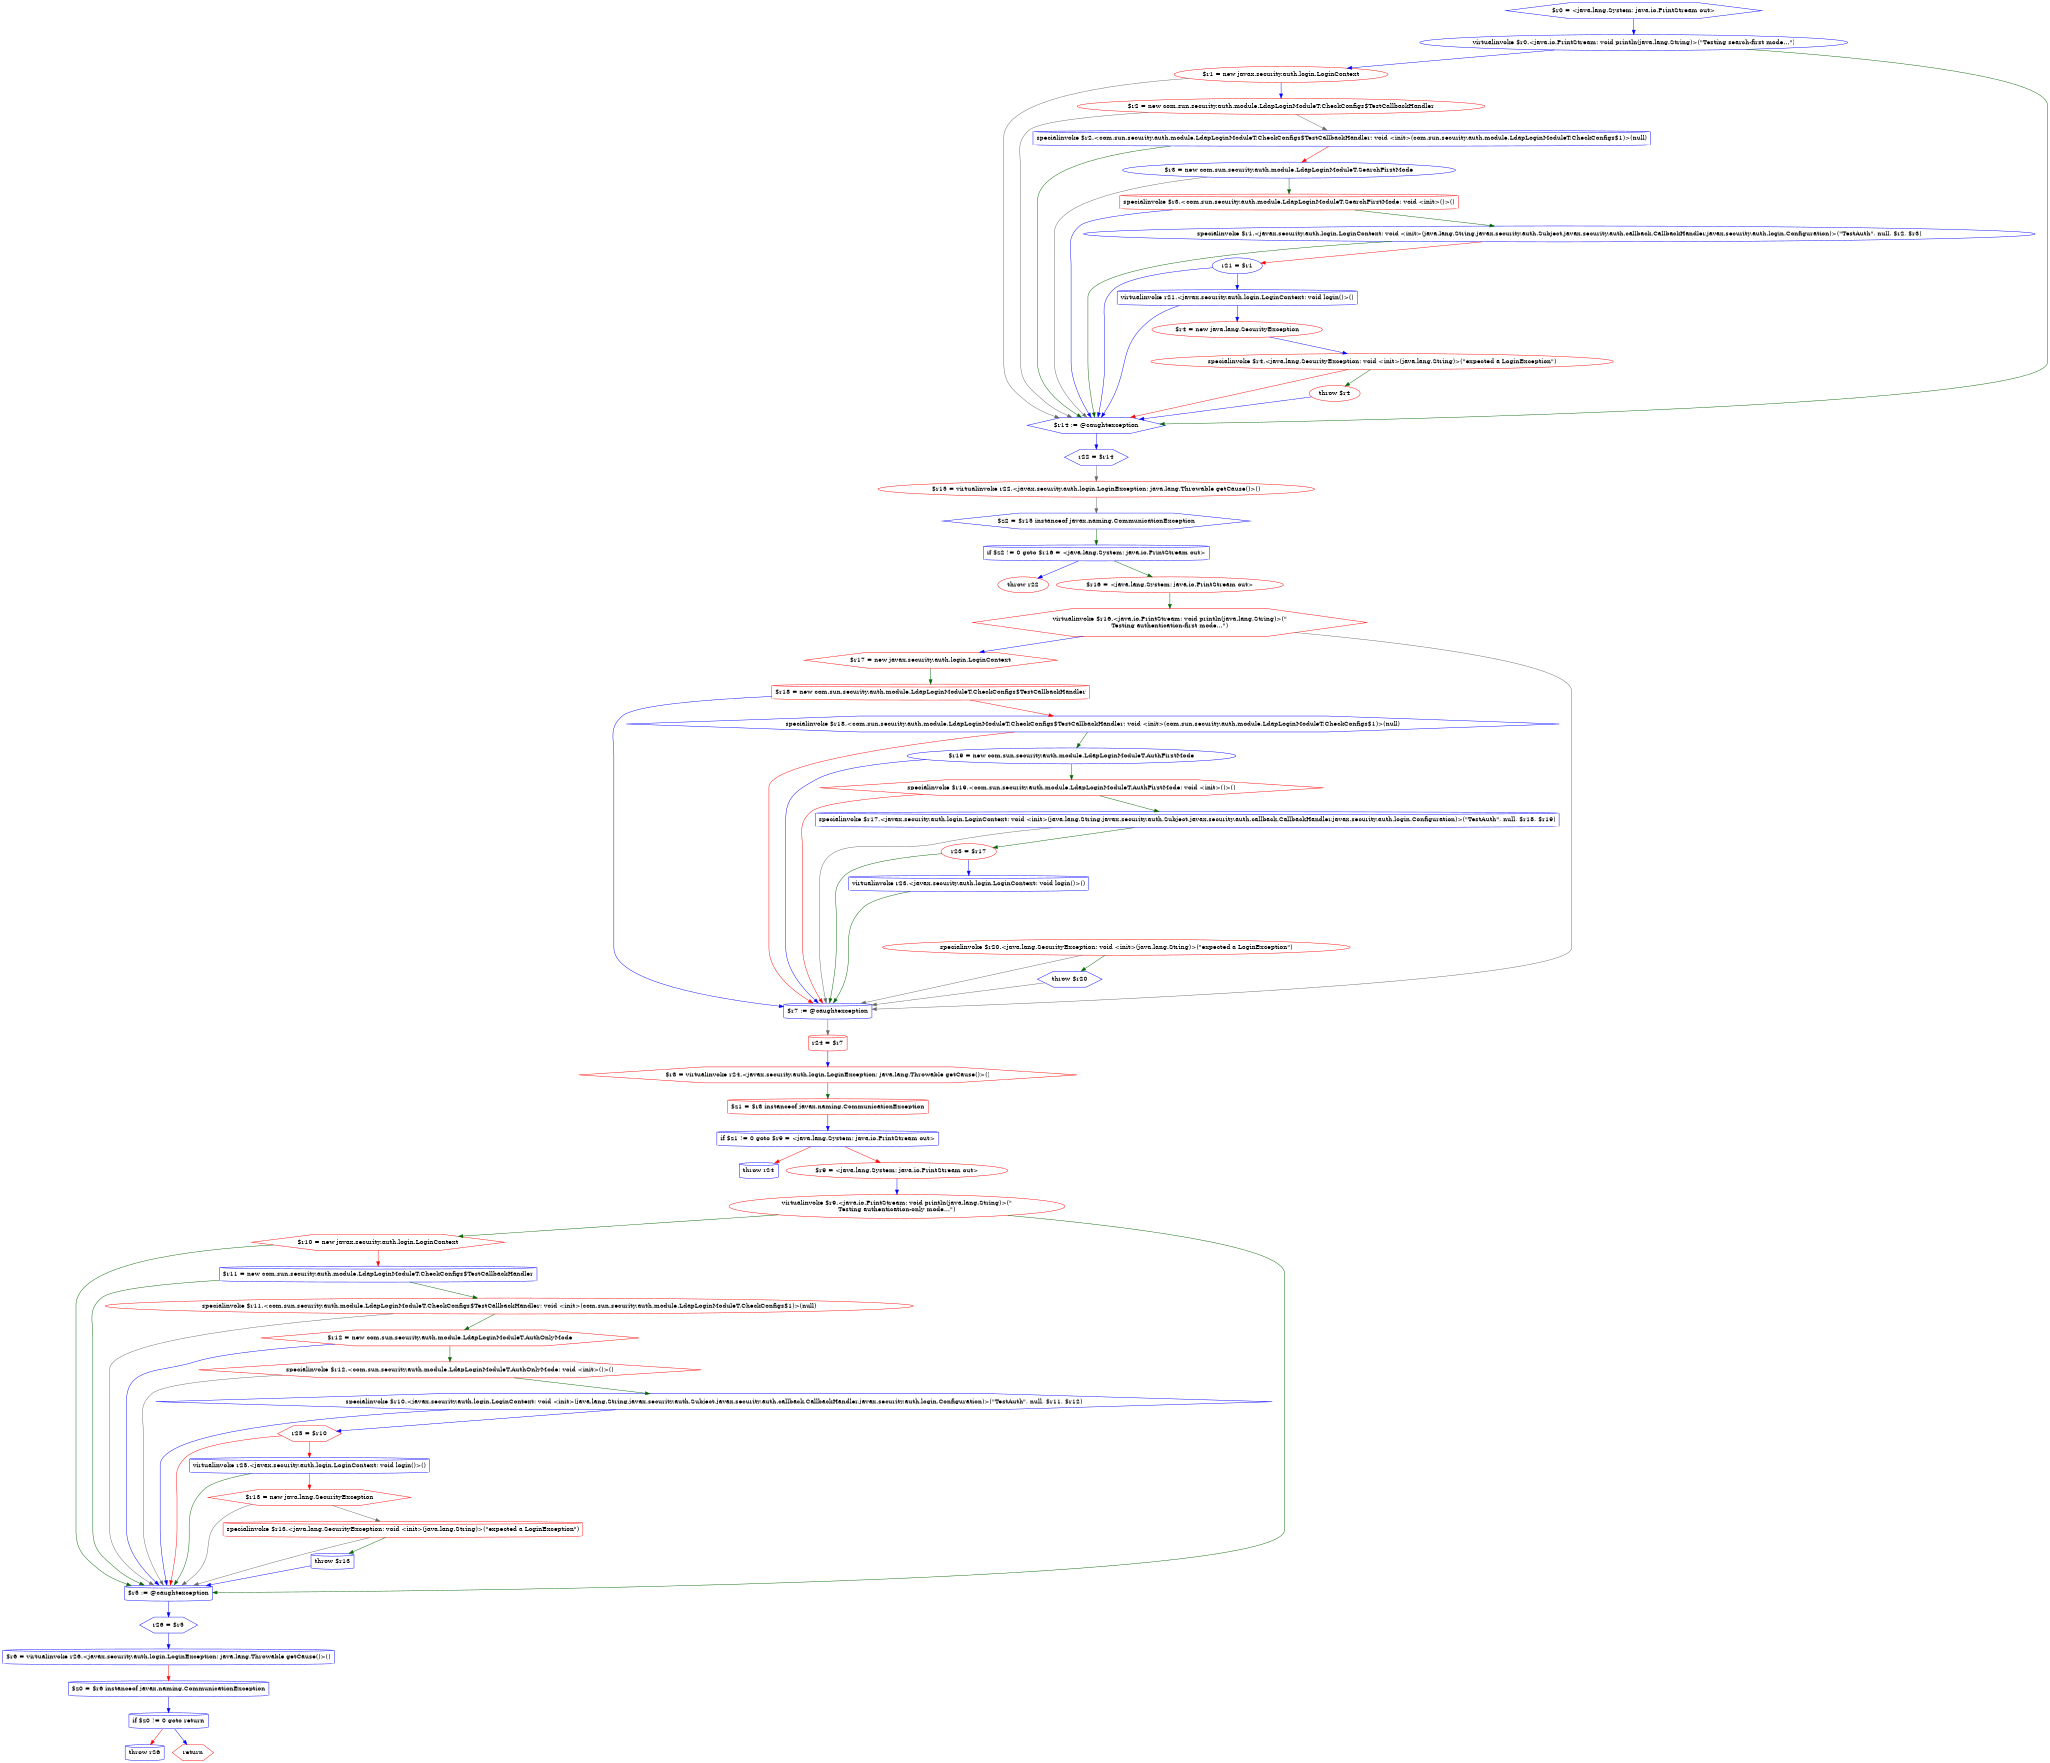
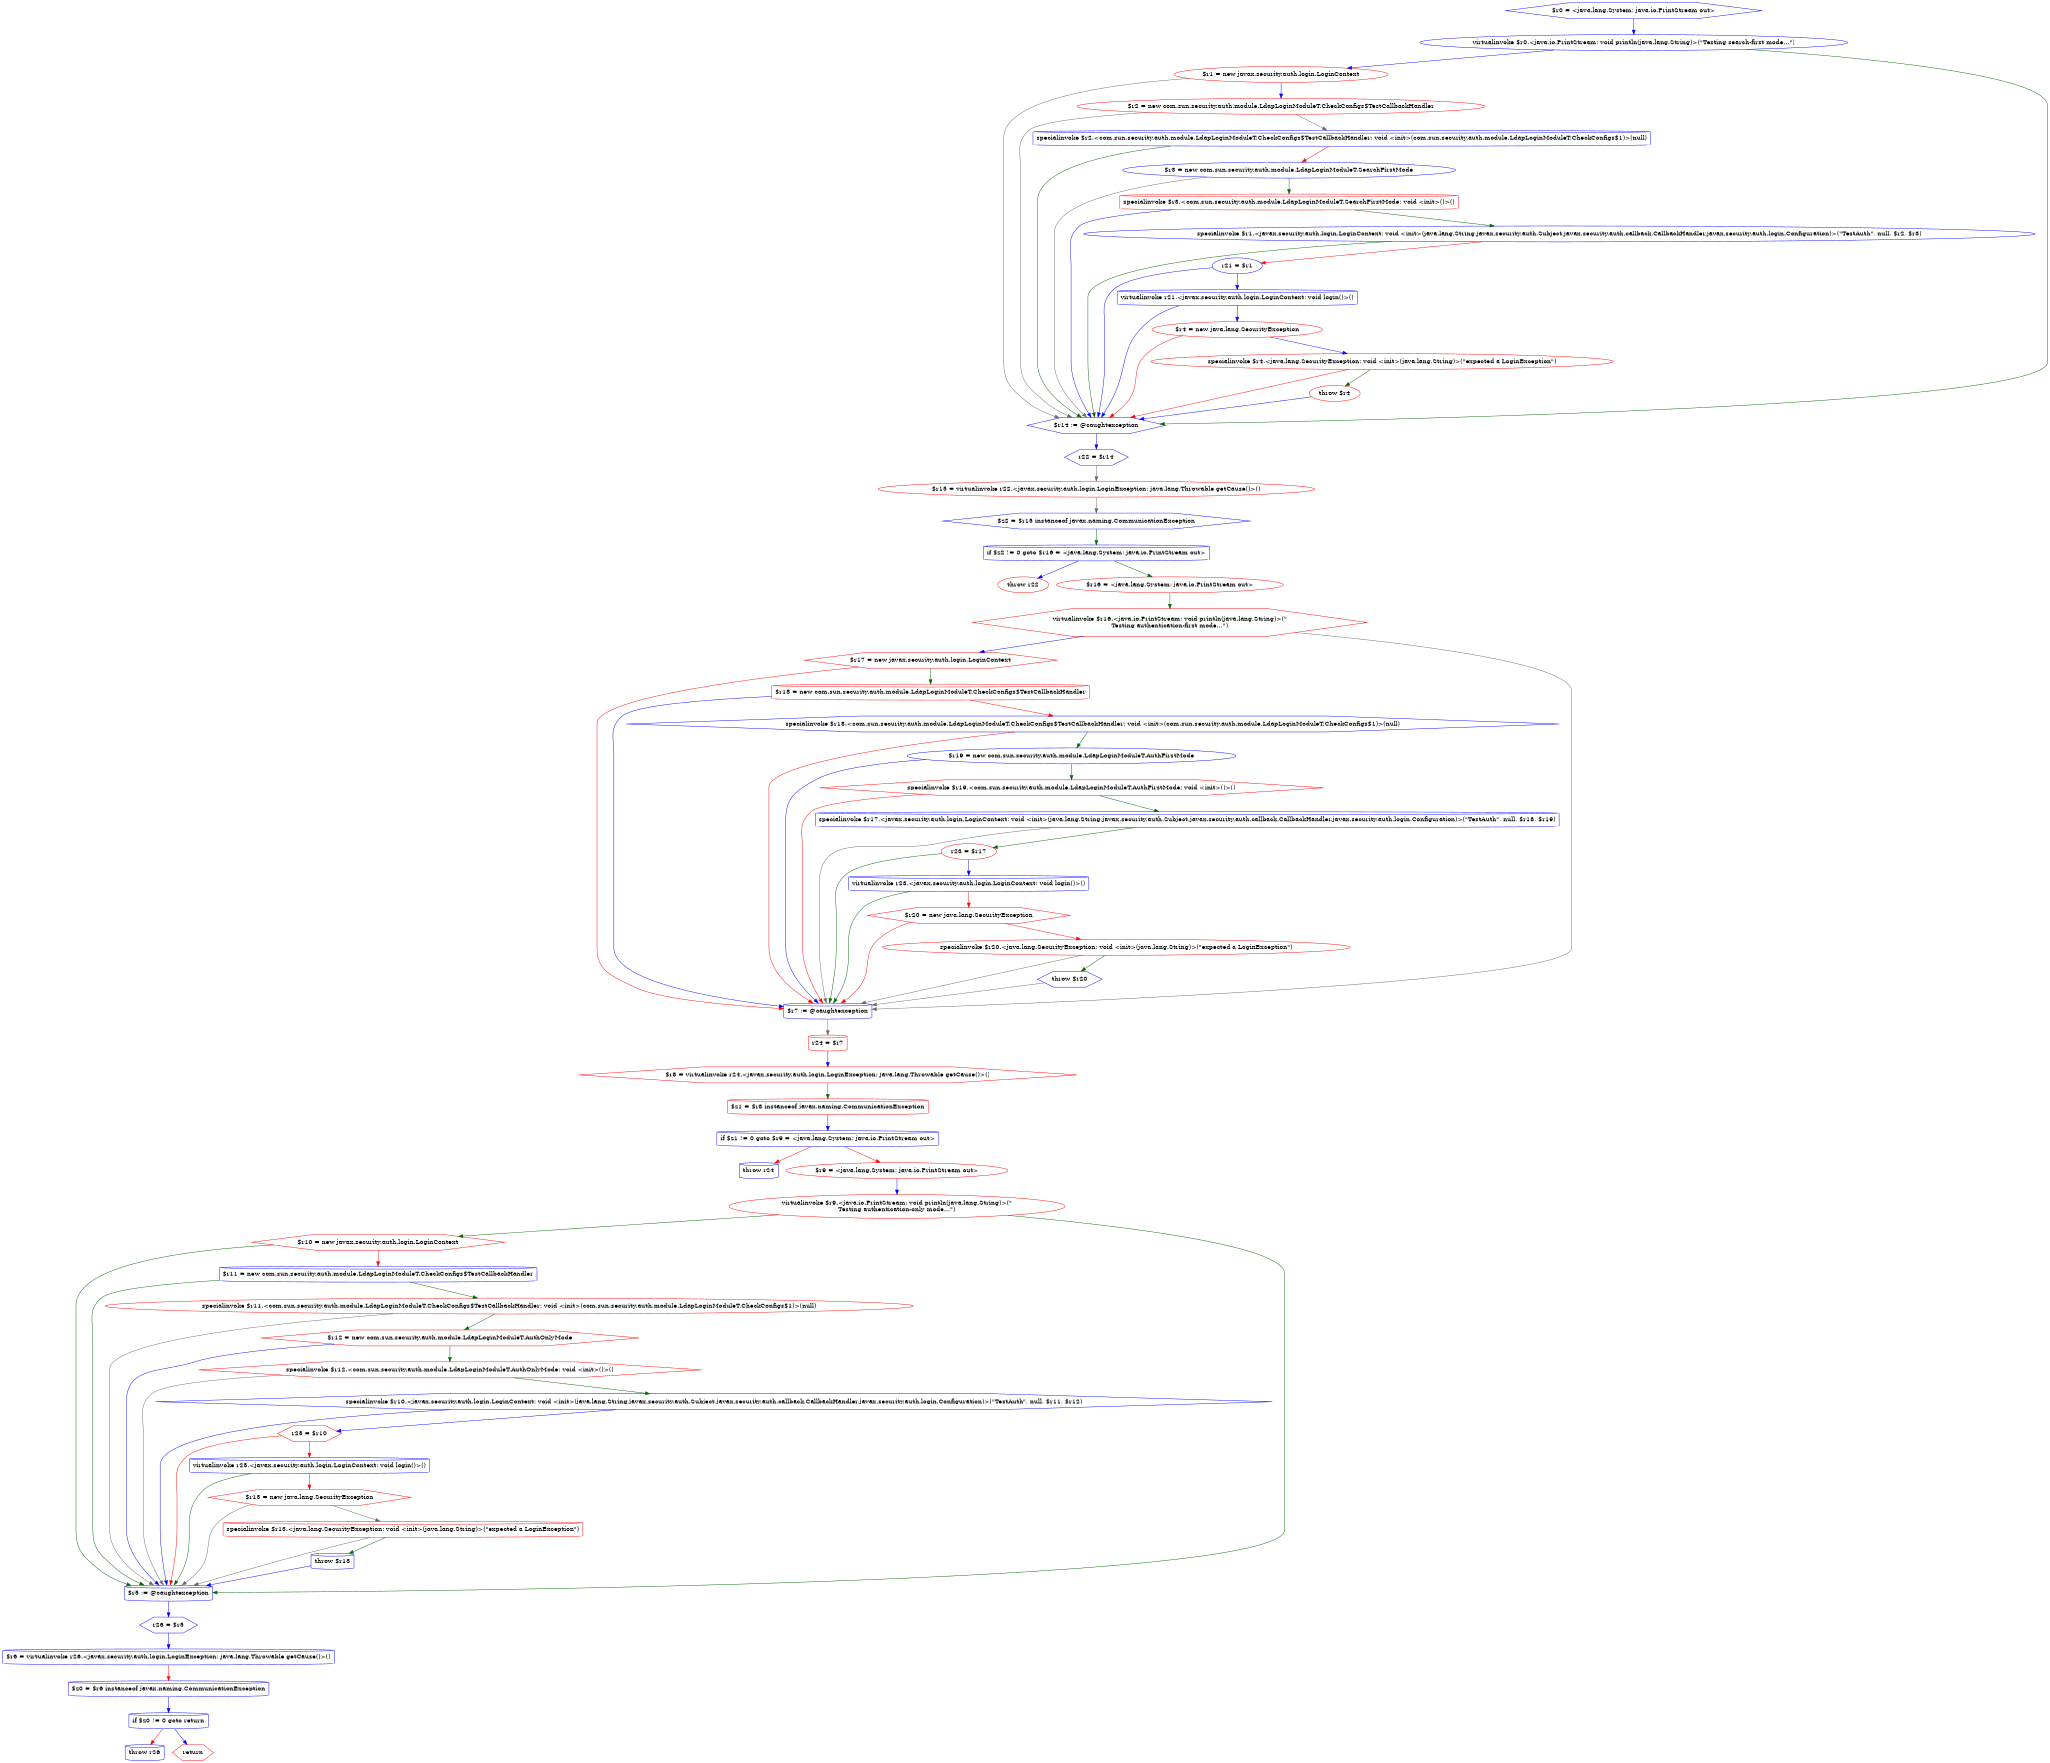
none -> (1138, 367)
none -> (597, 802)
none -> (969, 915)
